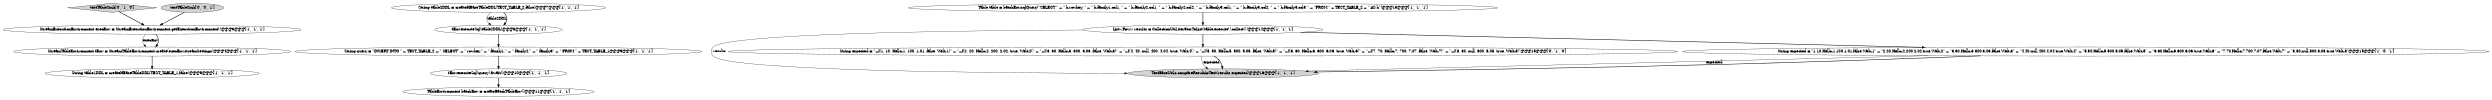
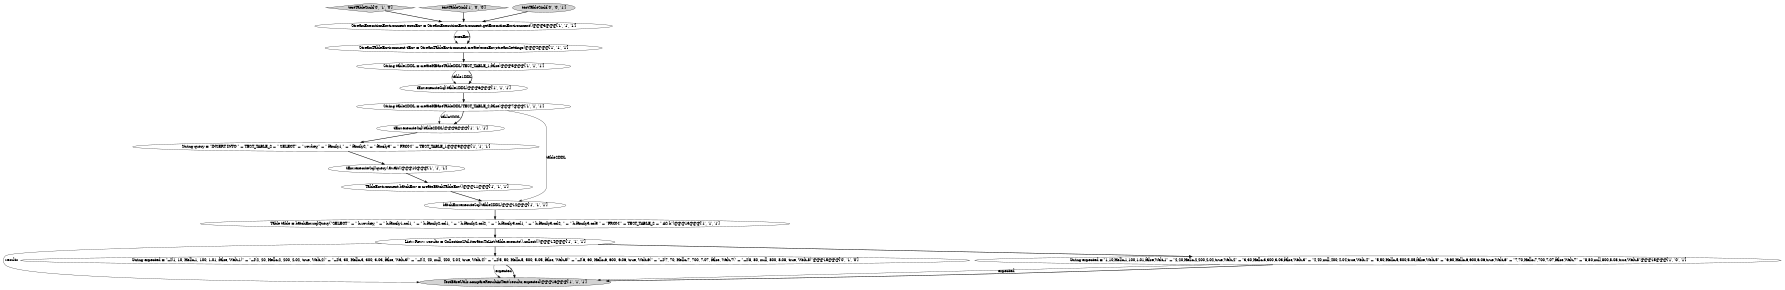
none -> (464, 8)
none -> (464, 88)
none -> (495, 205)
